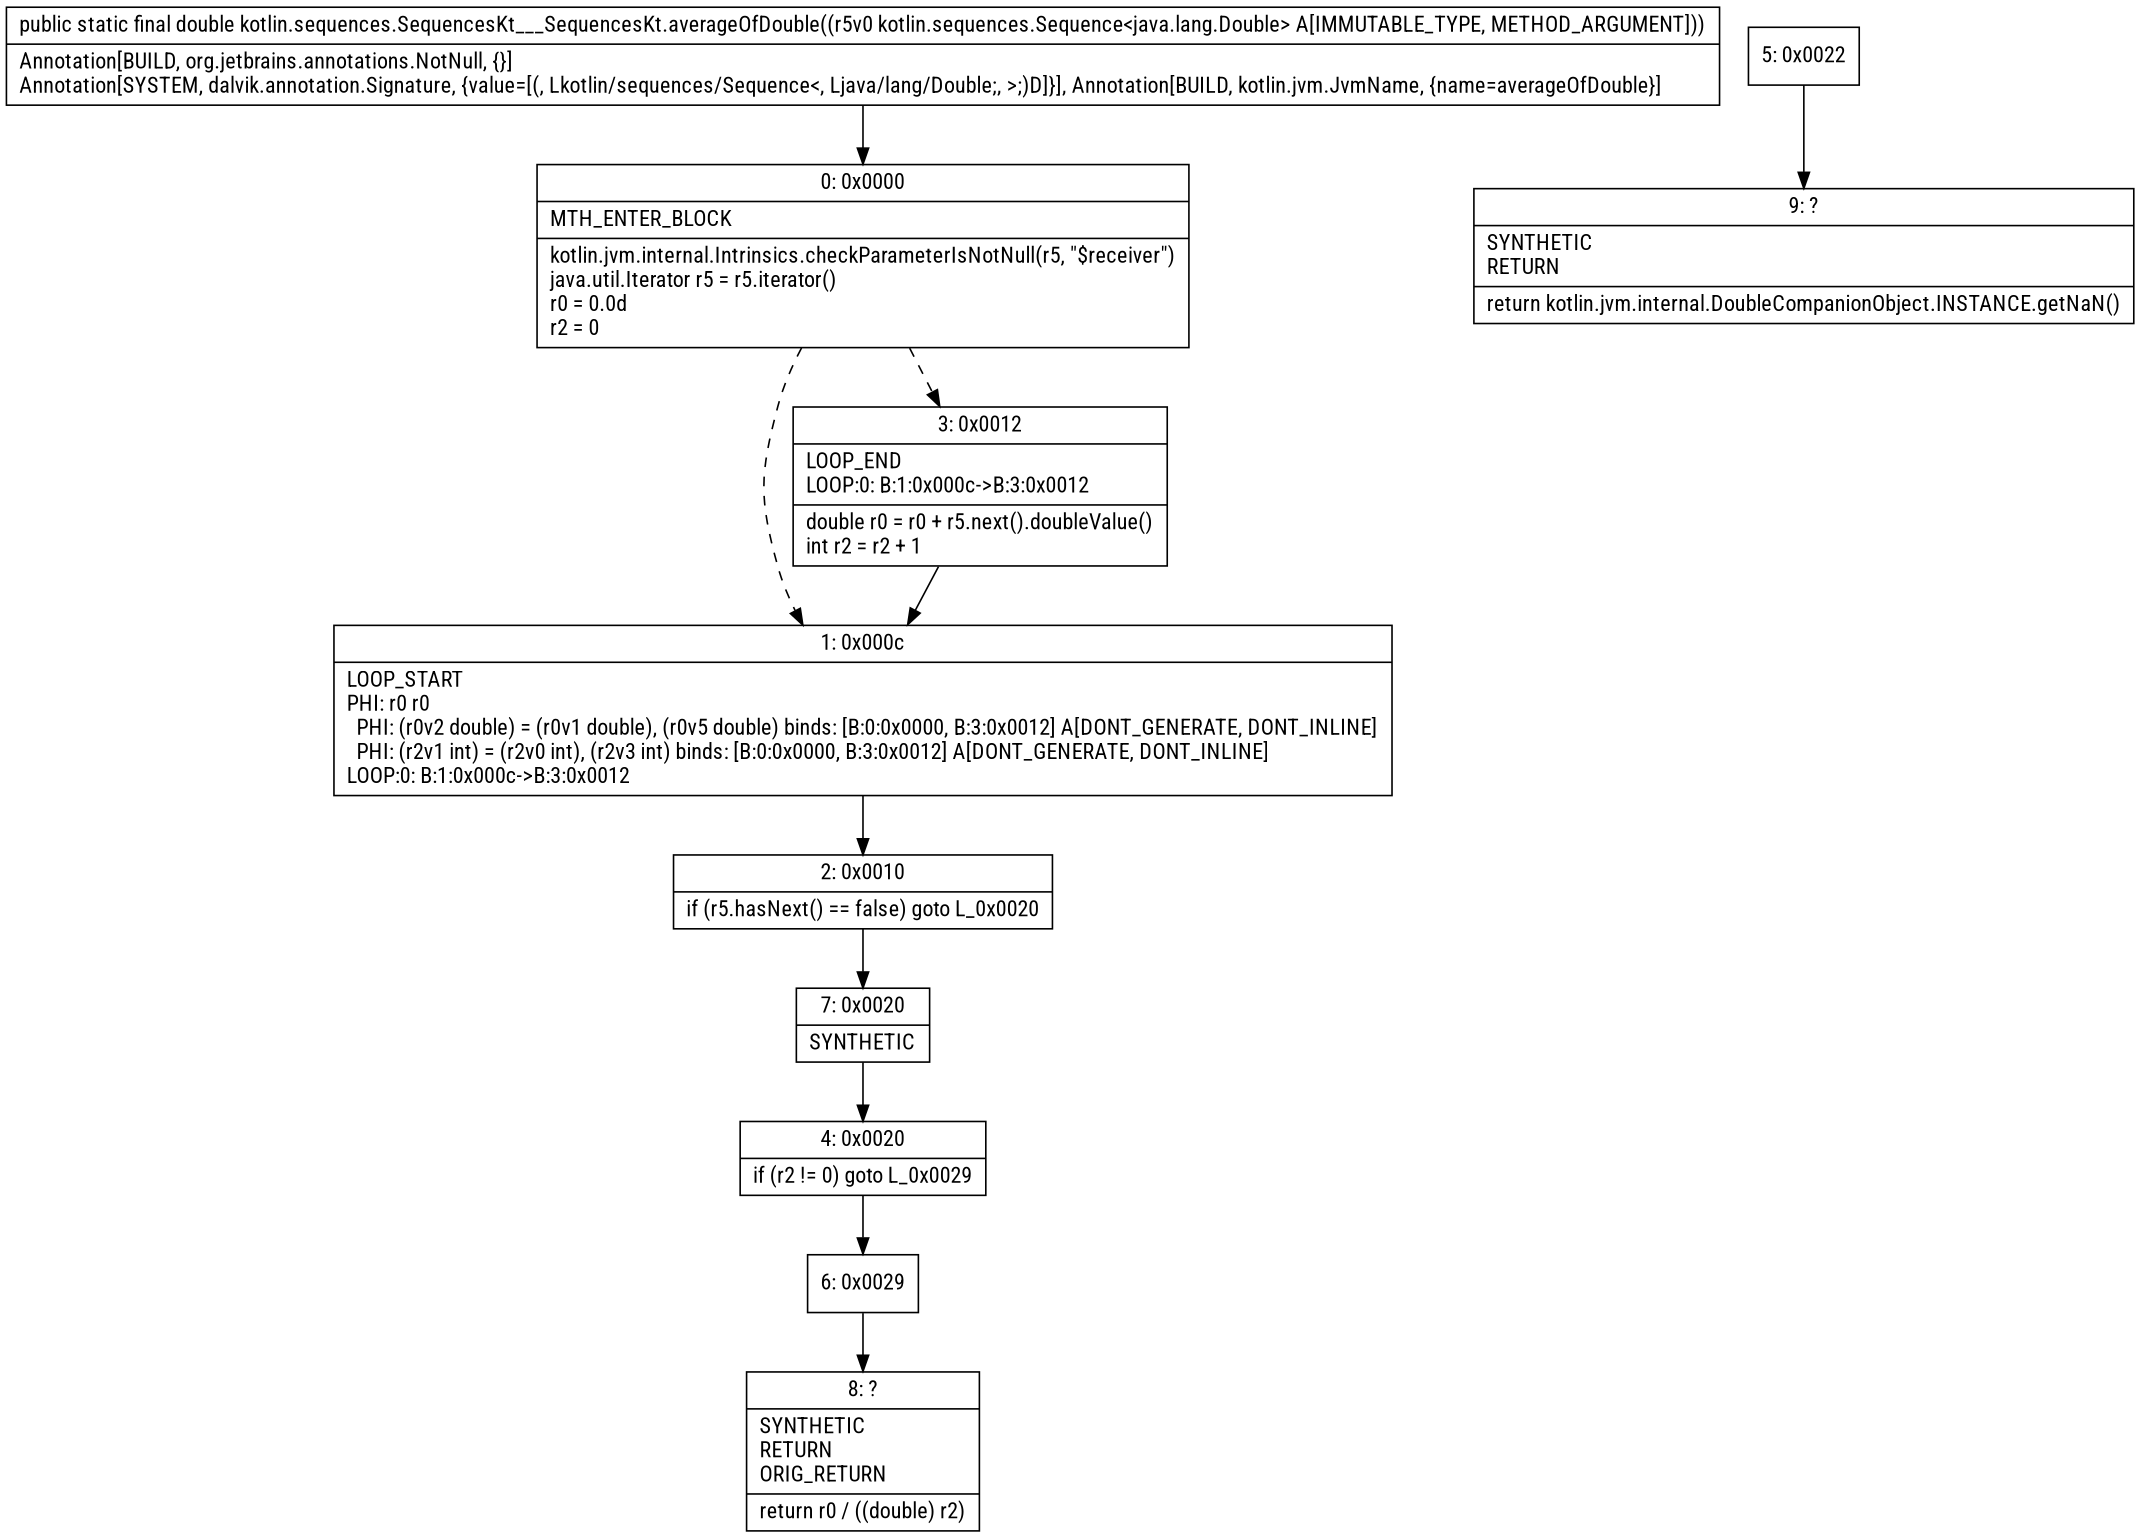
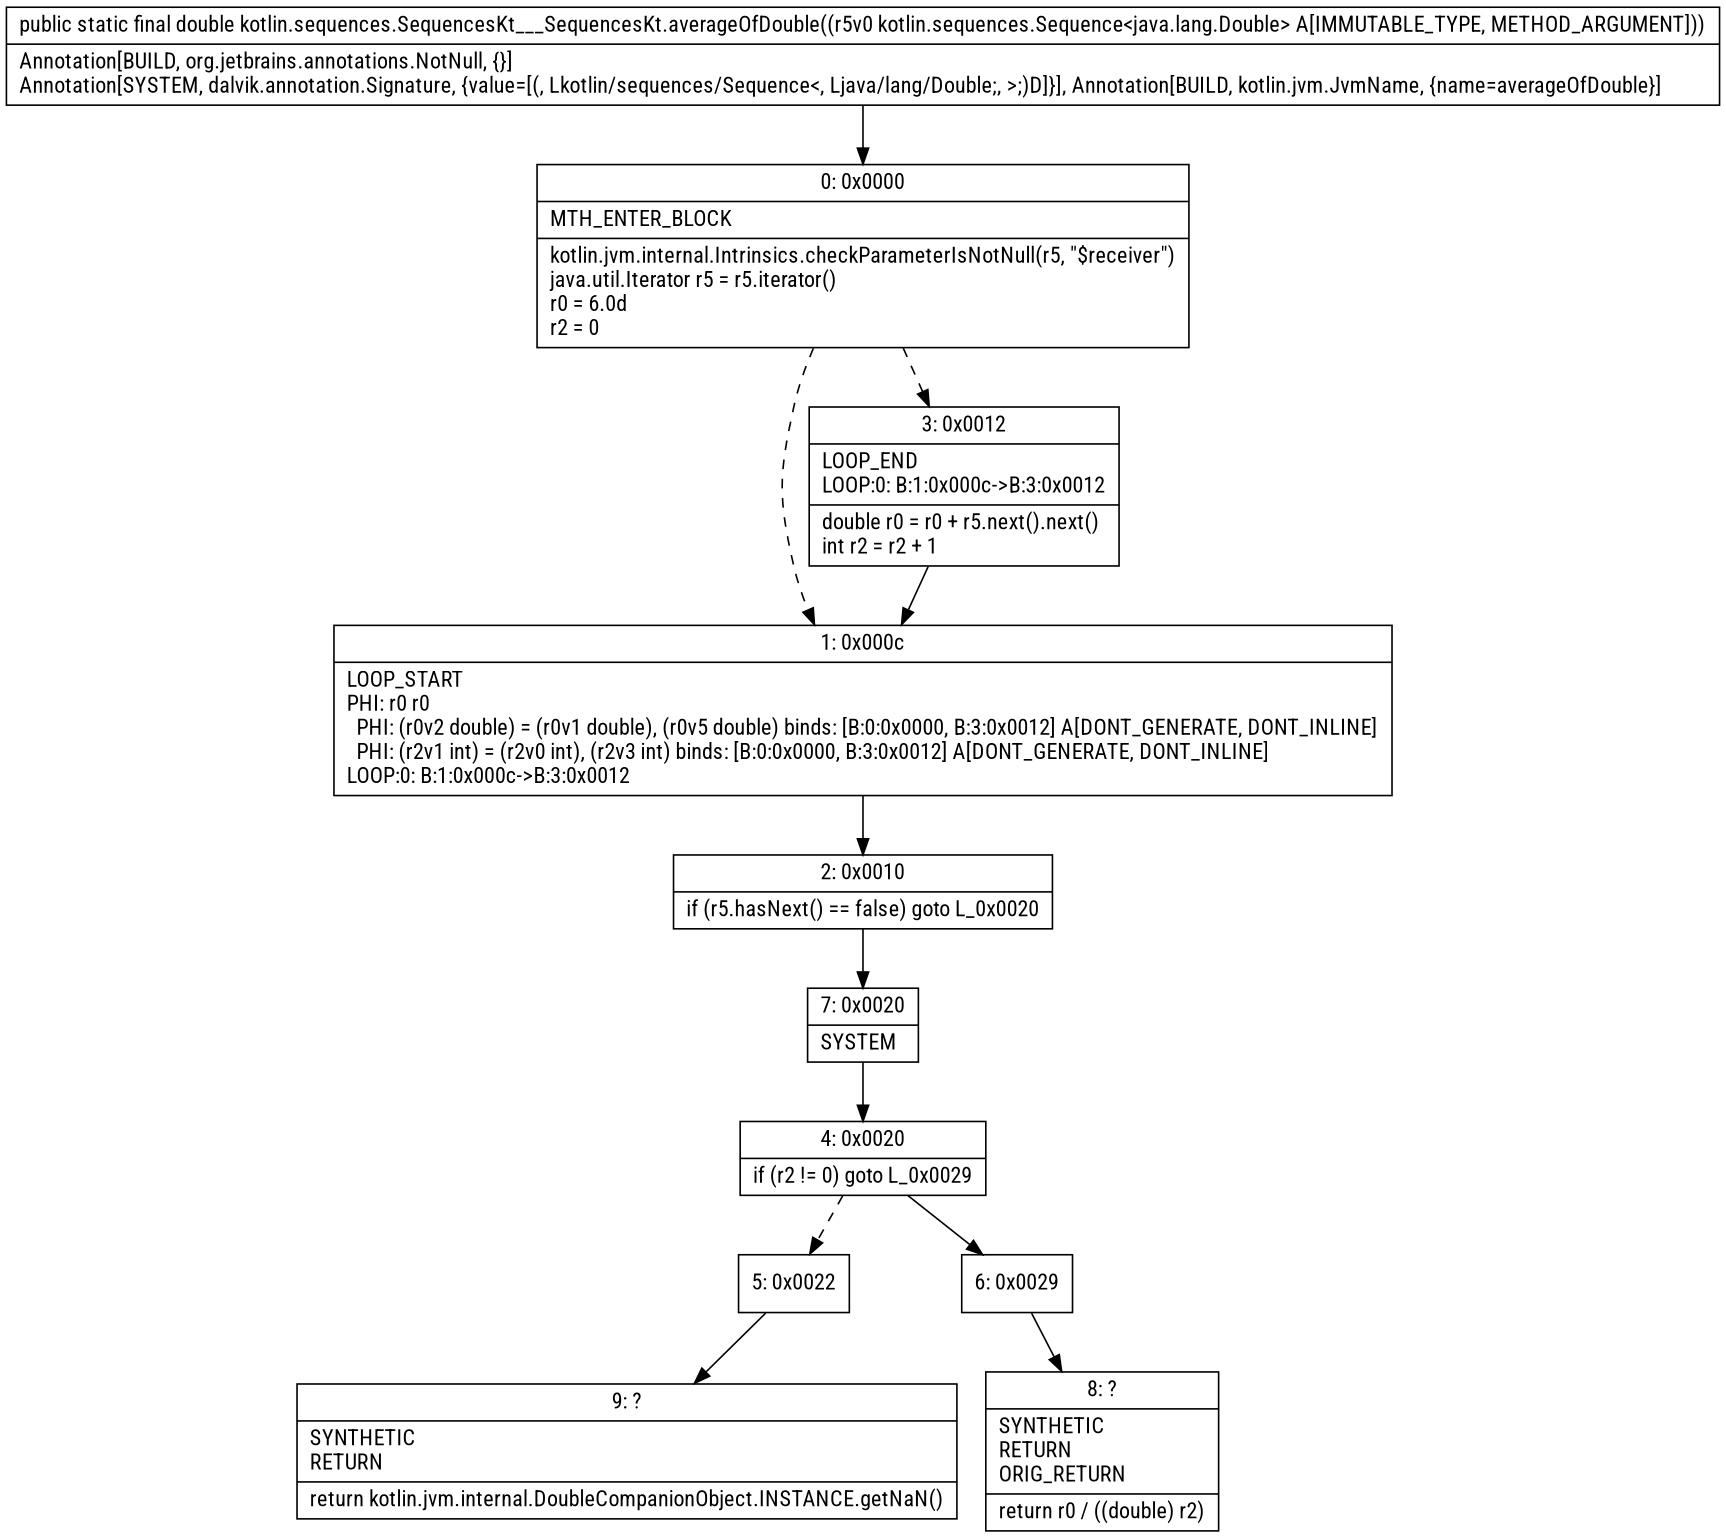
(589, 304) -> (589, 304)
(980, 523) -> (961, 523)
(863, 1043) -> (859, 1043)
none -> (830, 1218)
